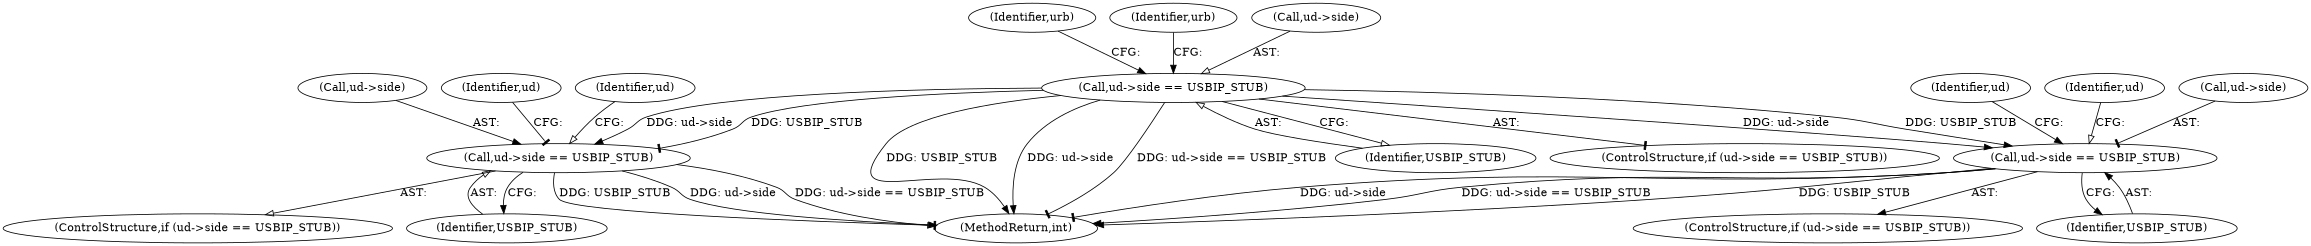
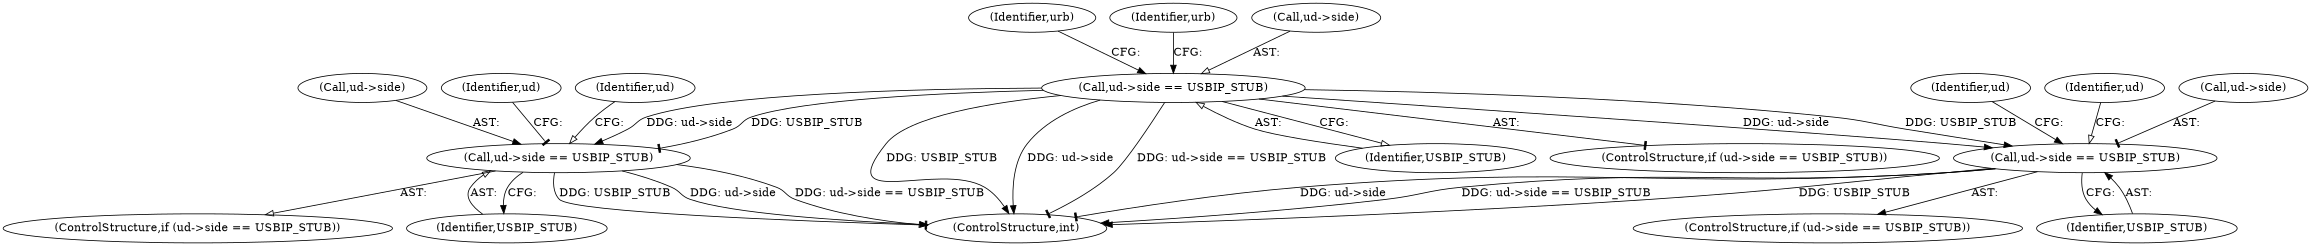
(1016, 228) -> (1016, 228)
